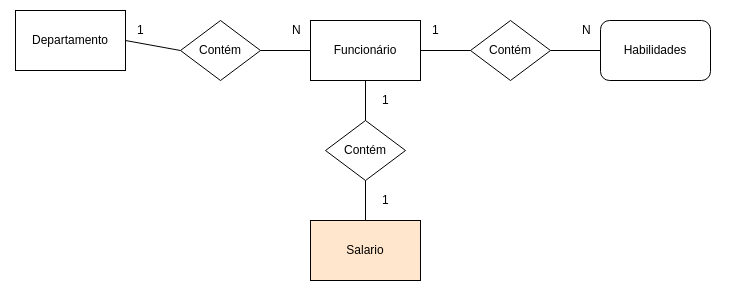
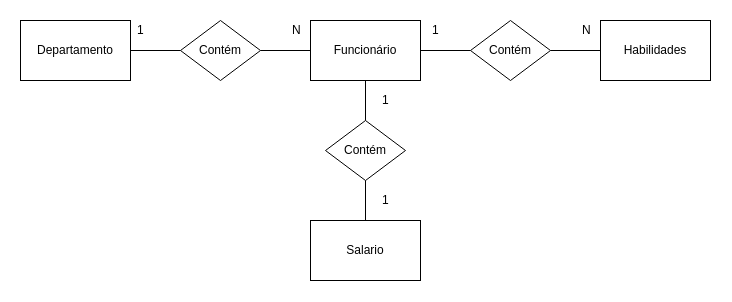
(71, 41) -> (76, 51)
(656, 51) -> (656, 51)
(366, 251) -> (366, 251)
